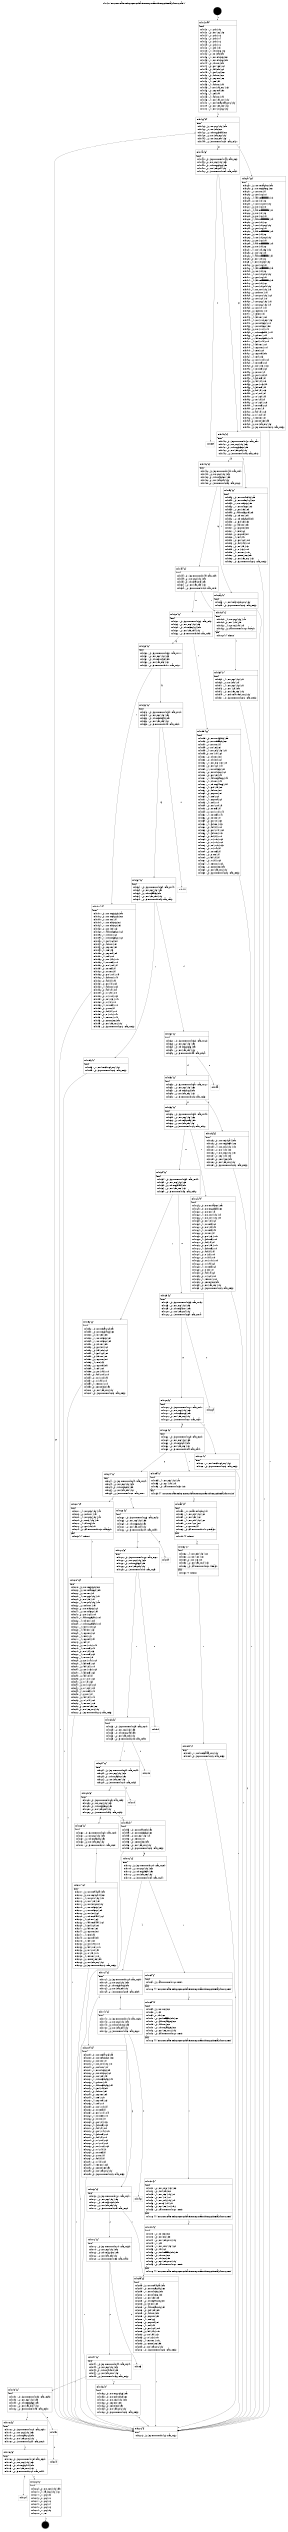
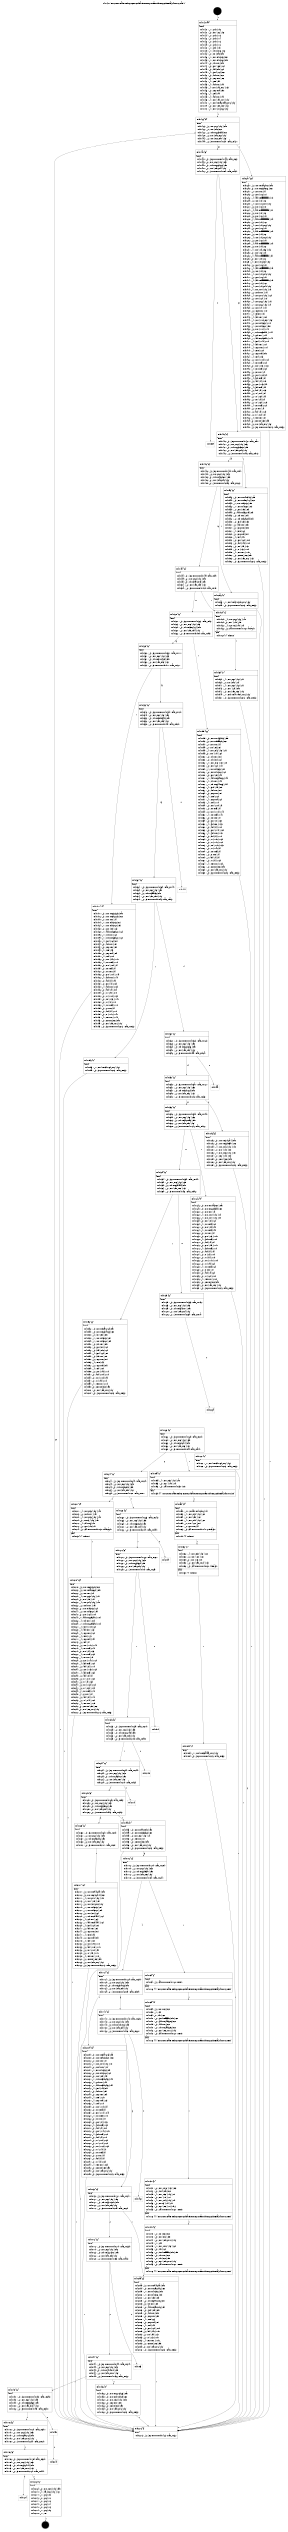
(182, 1410) -> none
